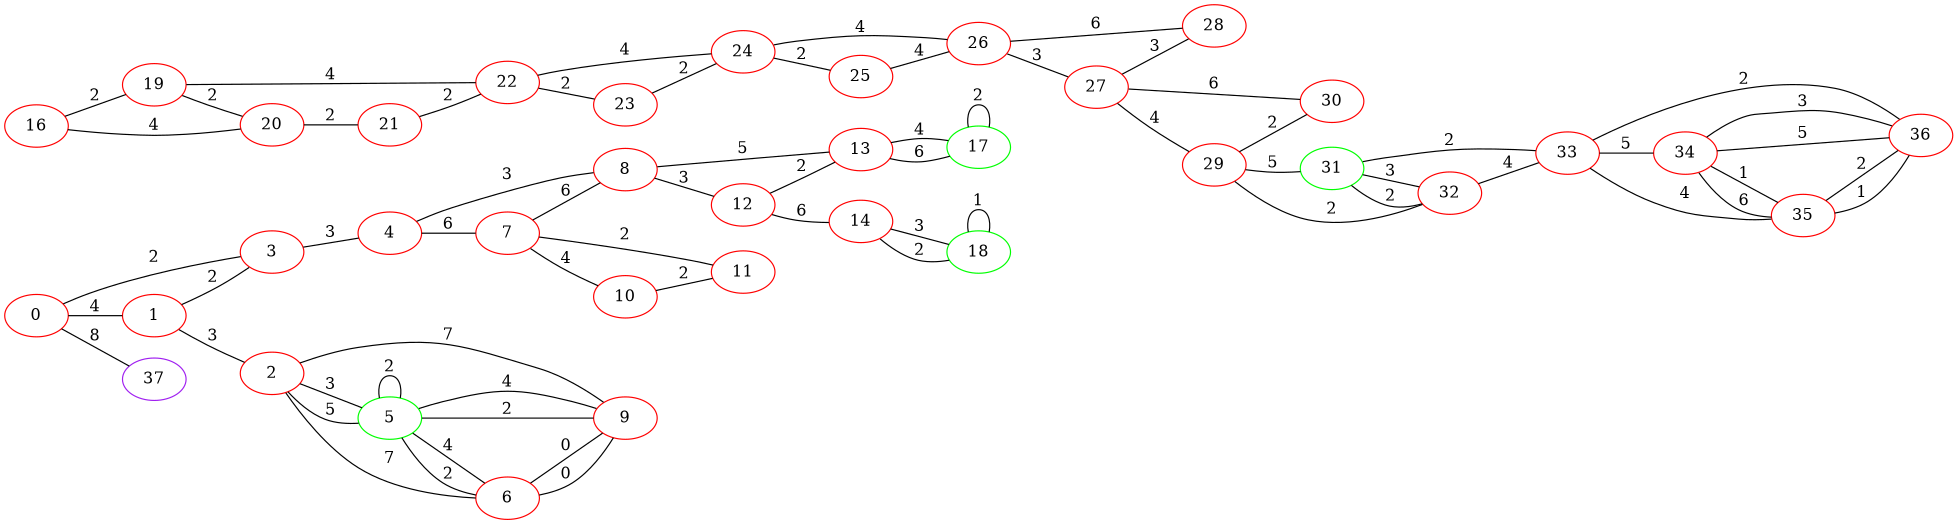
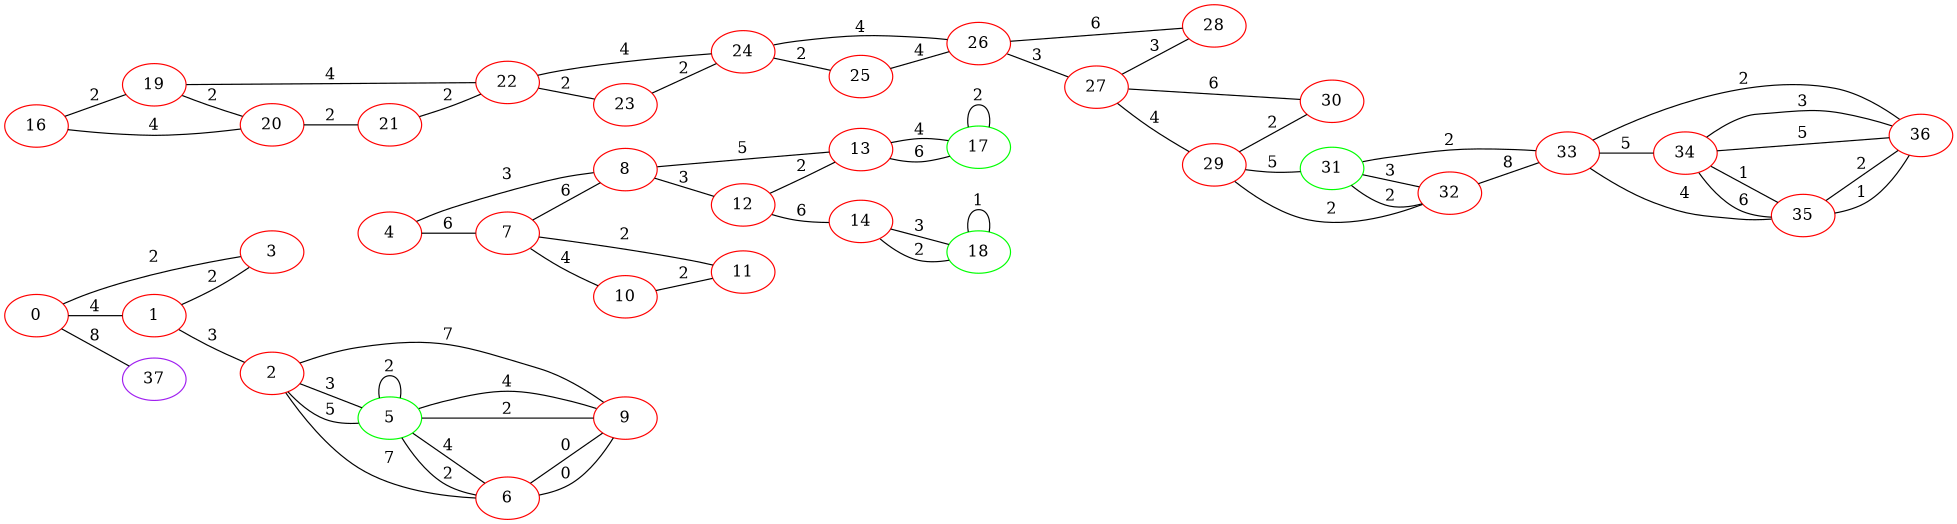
(1509, 163) -> (1509, 163)
(331, 243) -> none
